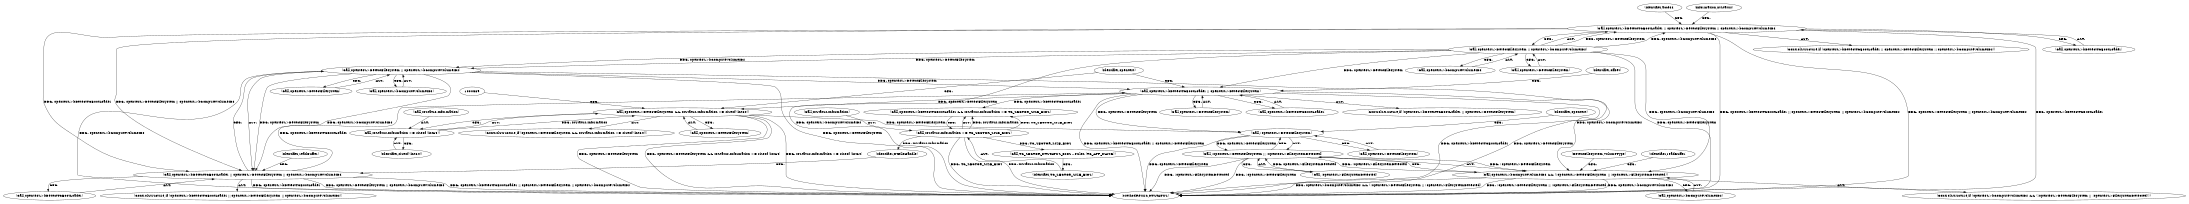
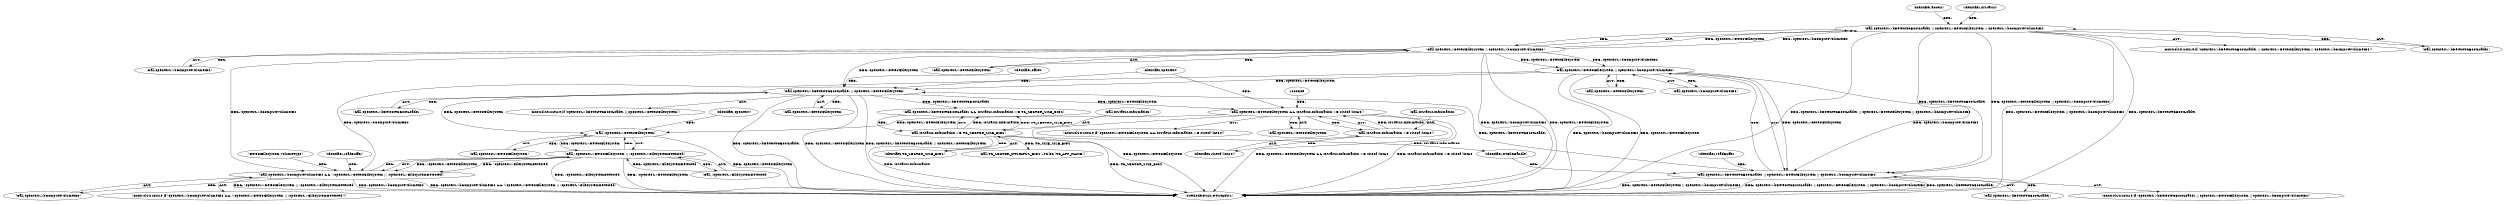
(1714, 8) -> (1980, 8)
(1046, 144) -> (1048, 144)
(1063, 163) -> (993, 146)
